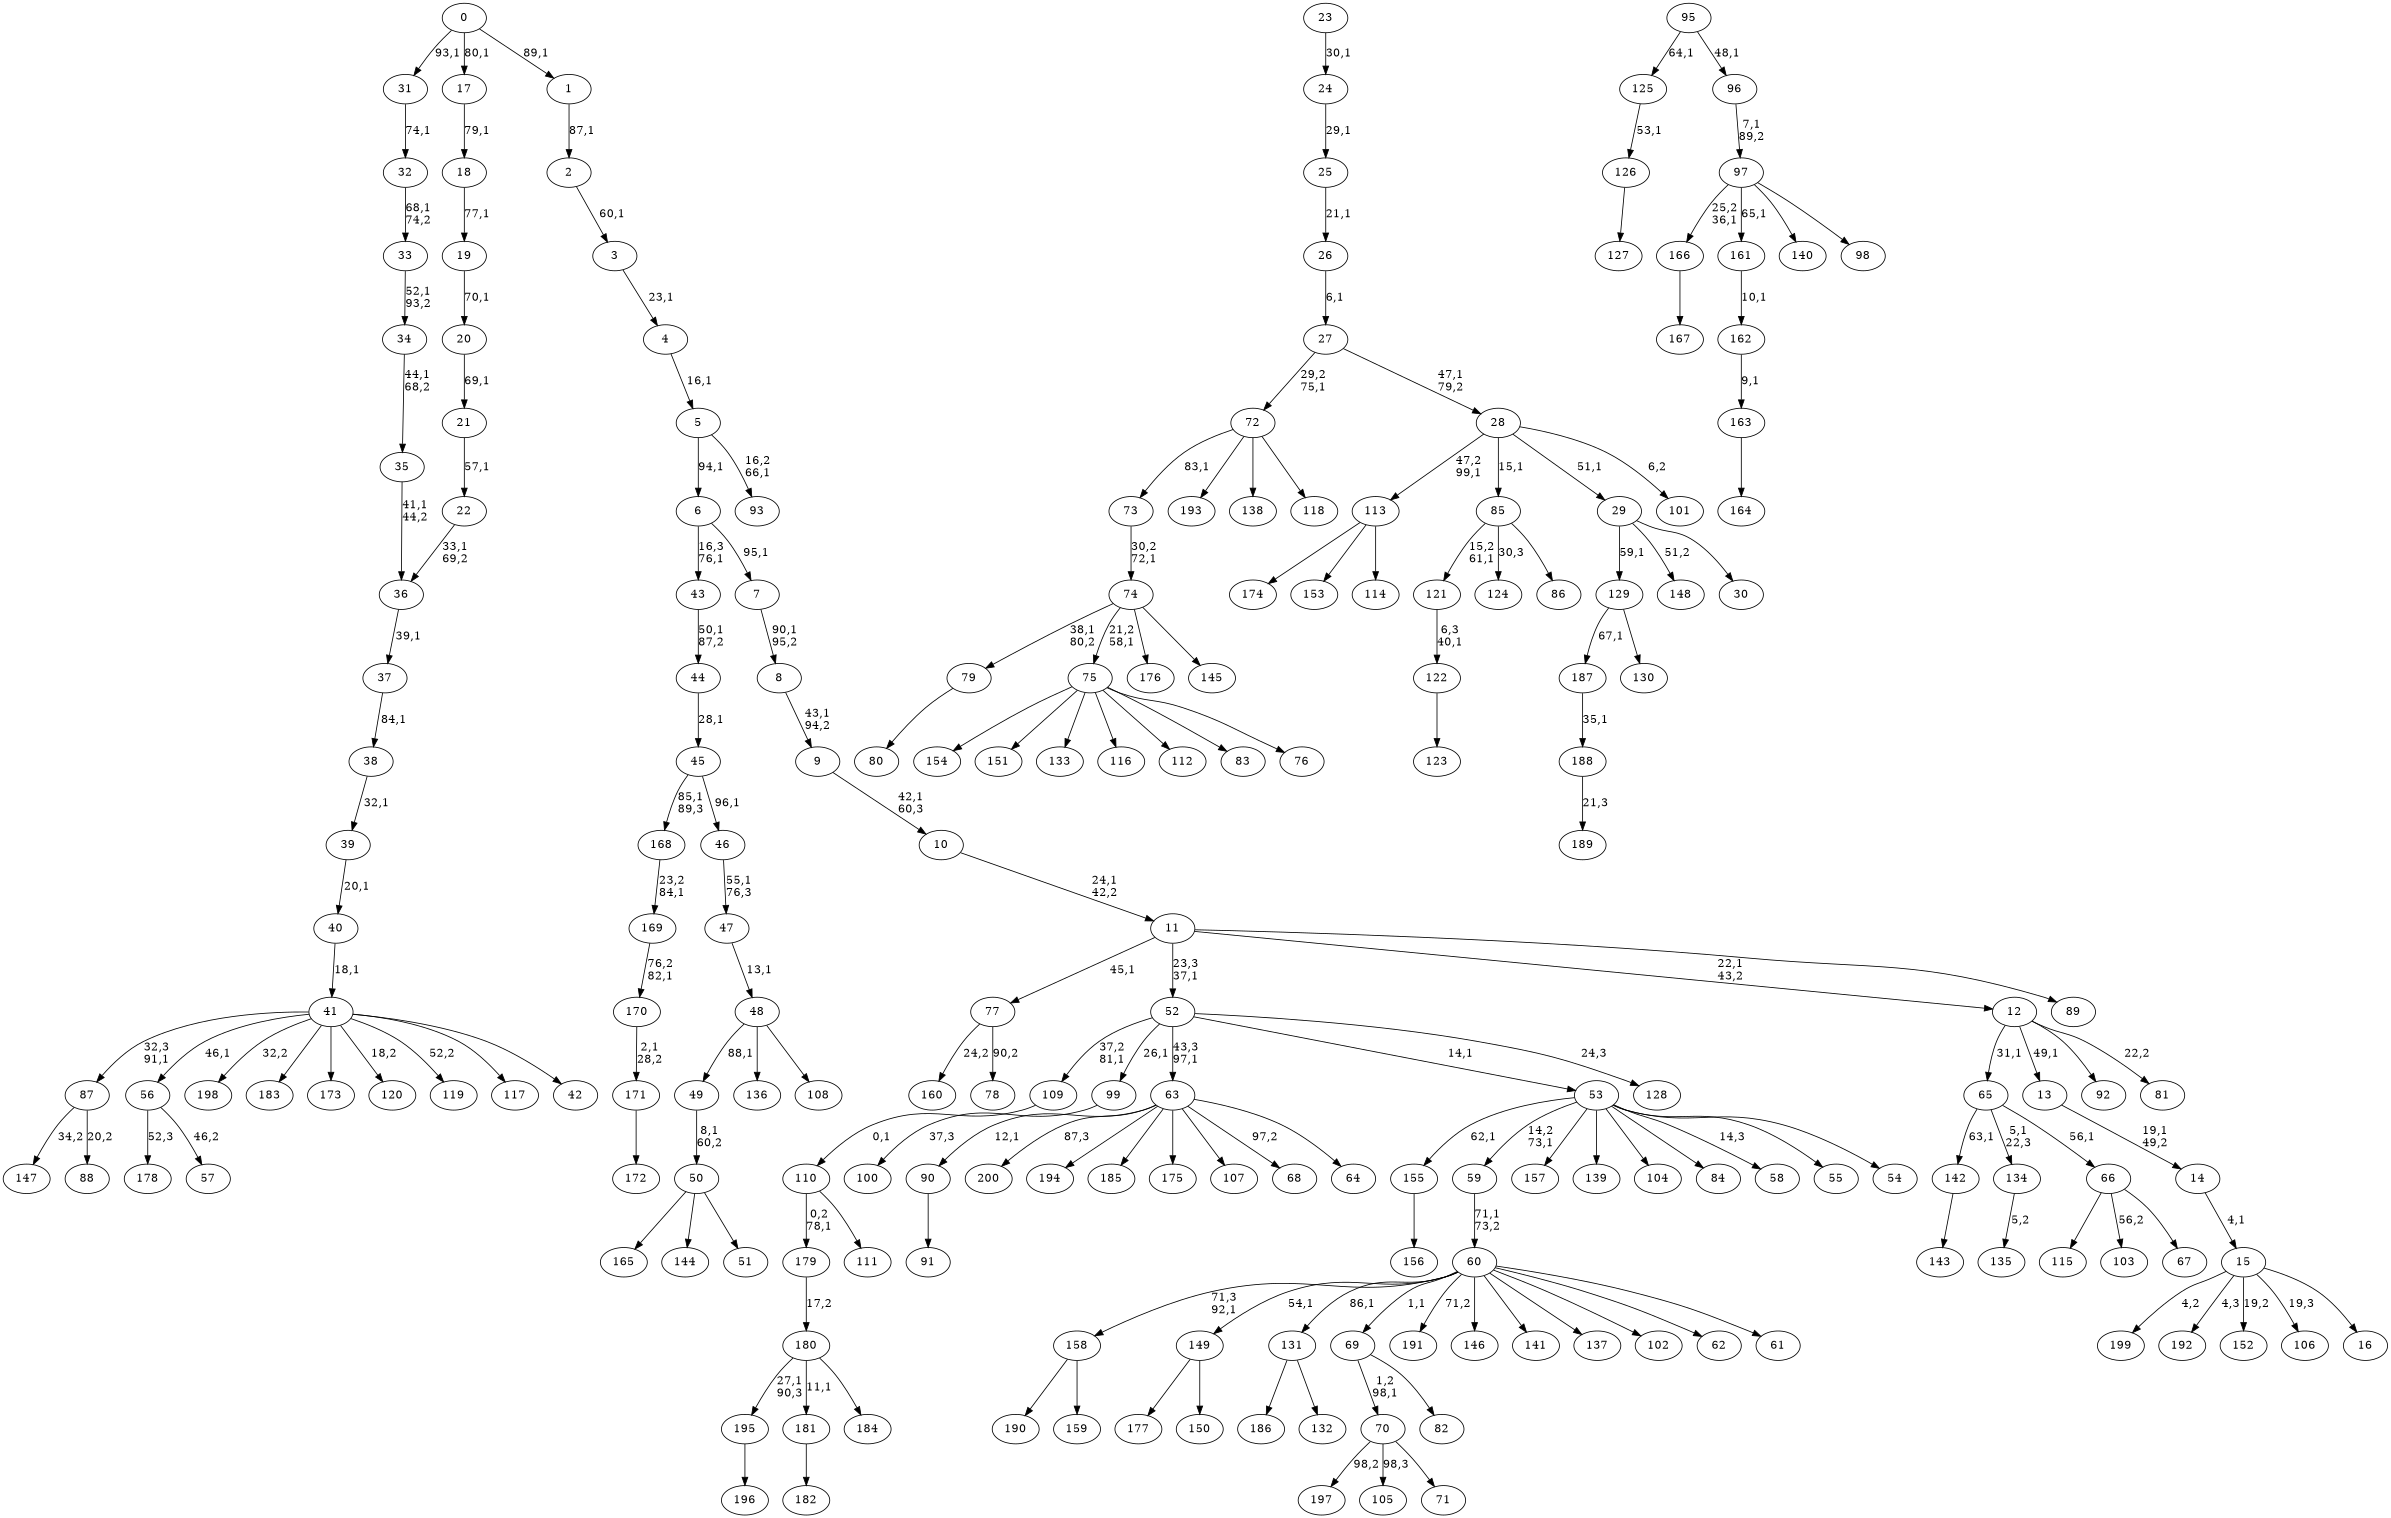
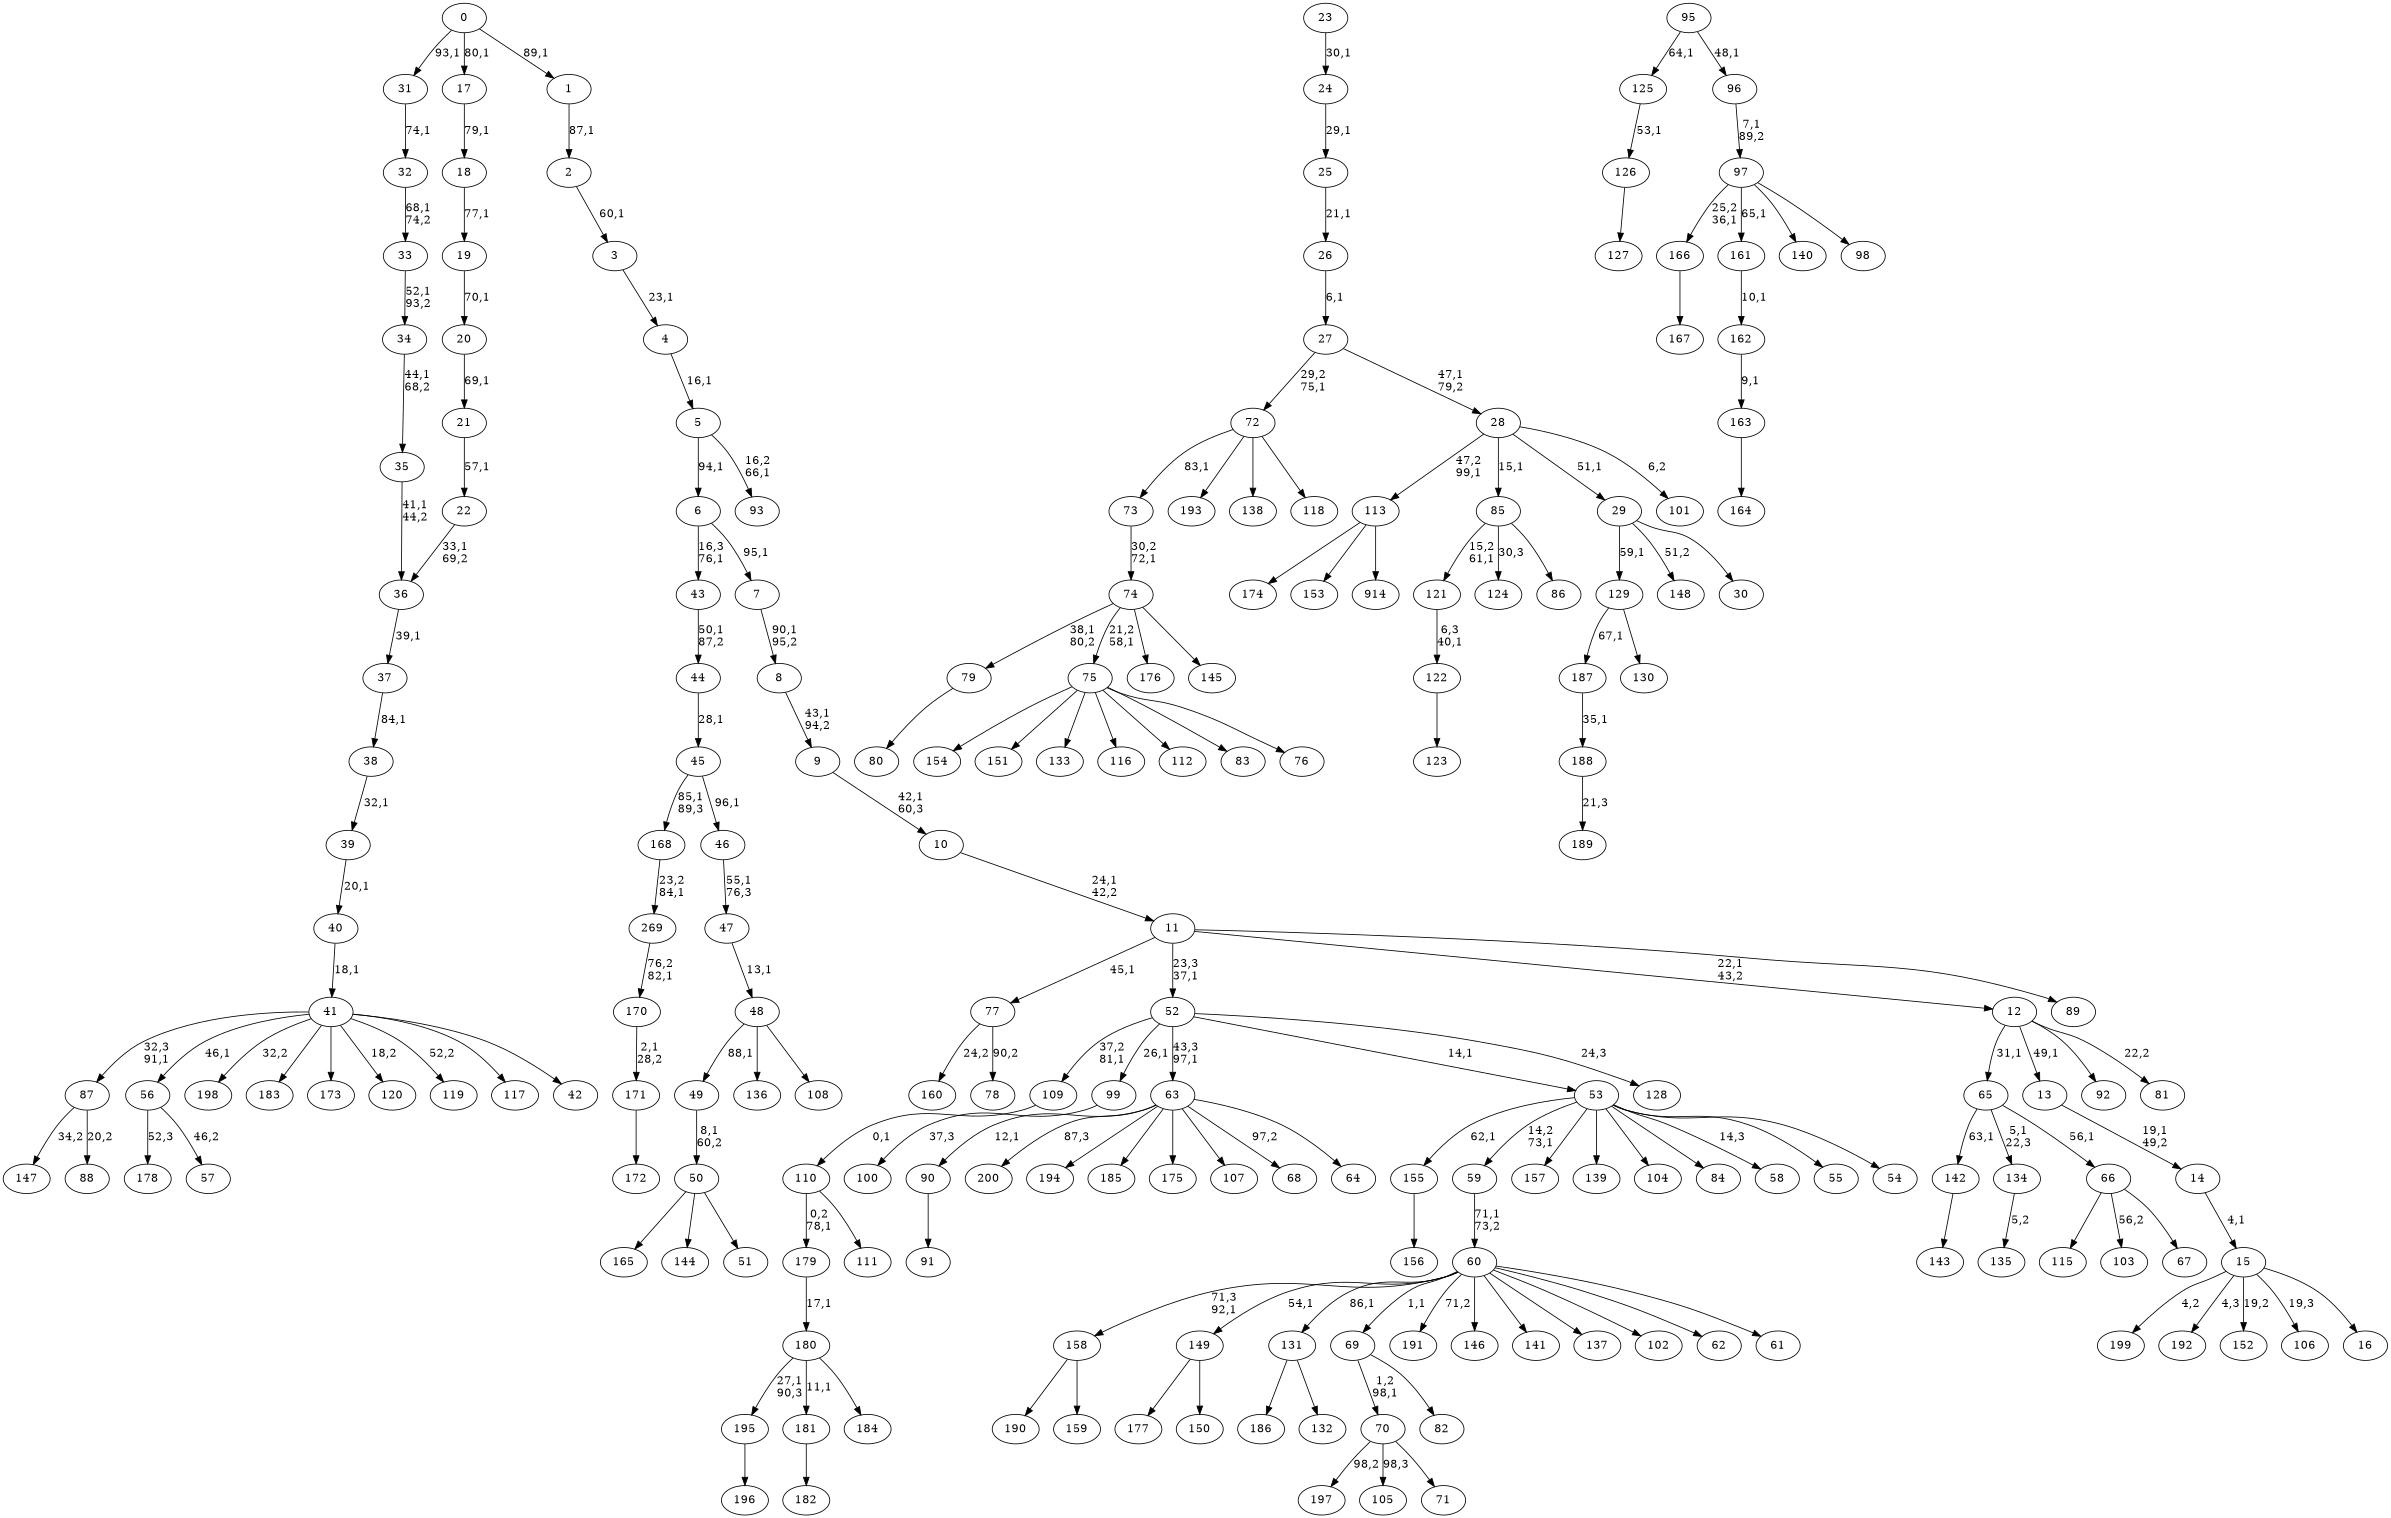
(1376, 595) -> (1376, 595)
(652, 928) -> (652, 928)
(819, 1304) -> (819, 1304)
